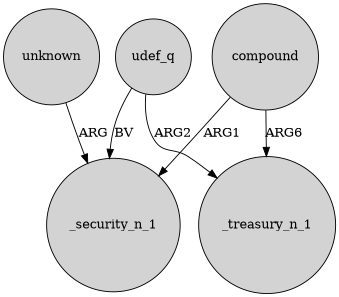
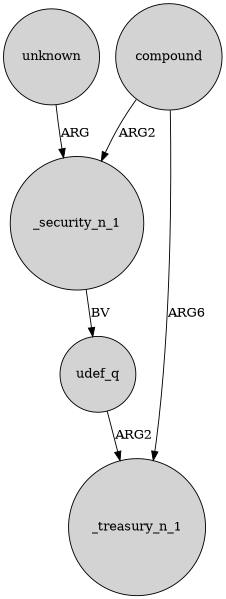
(117, 117) -> (89, 309)
(222, 133) -> (138, 133)
